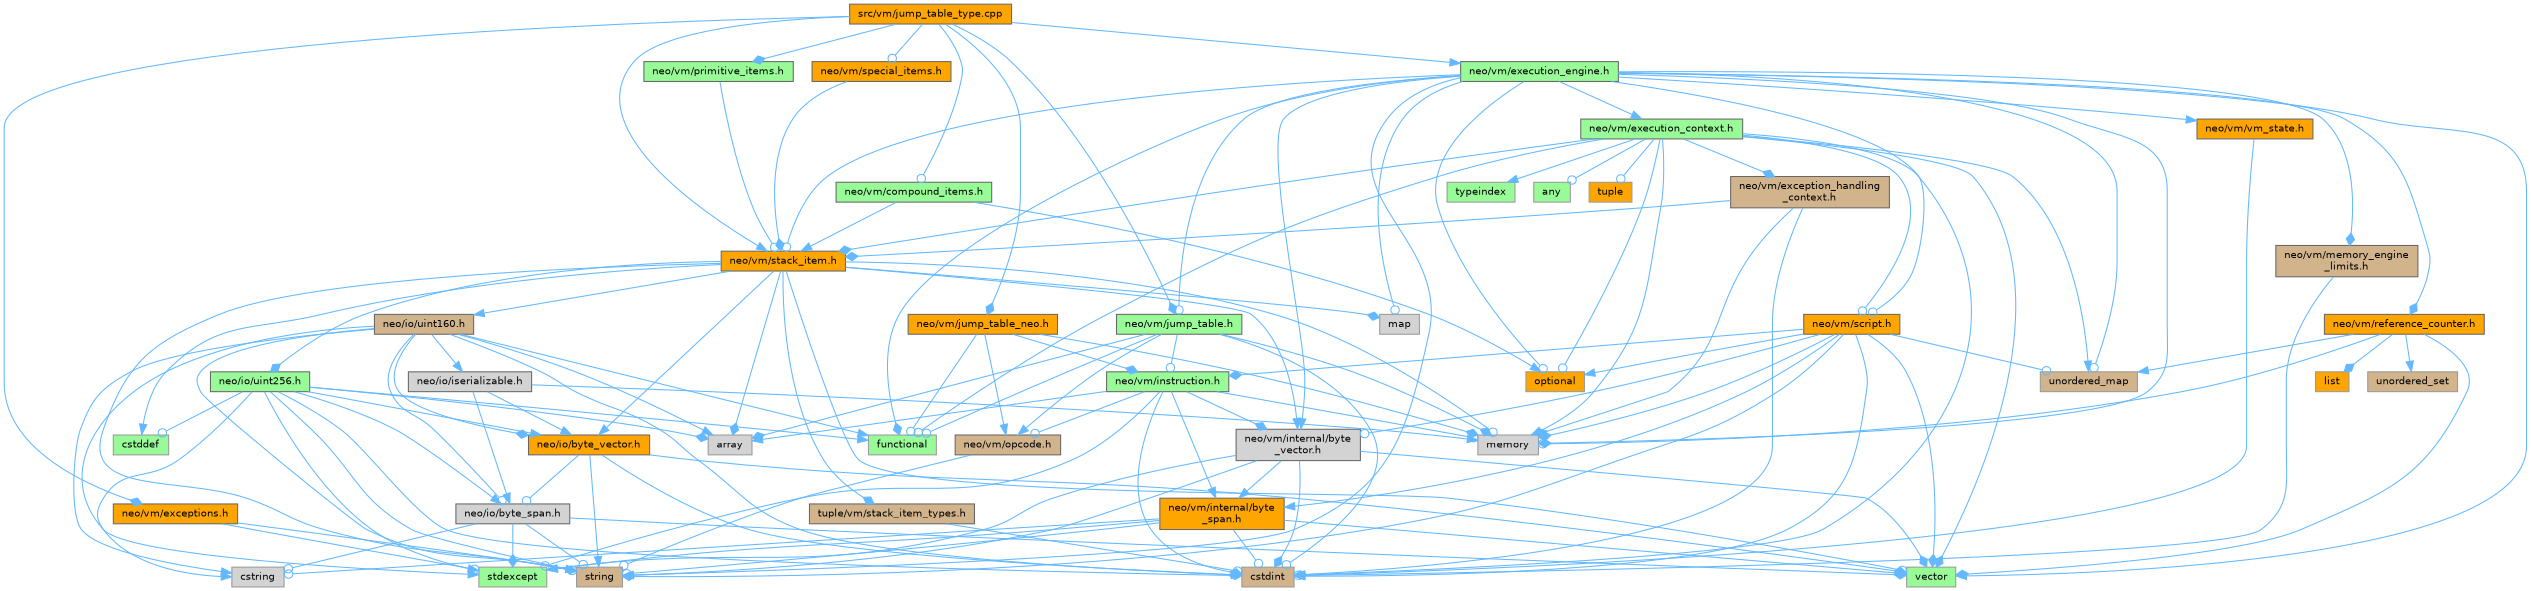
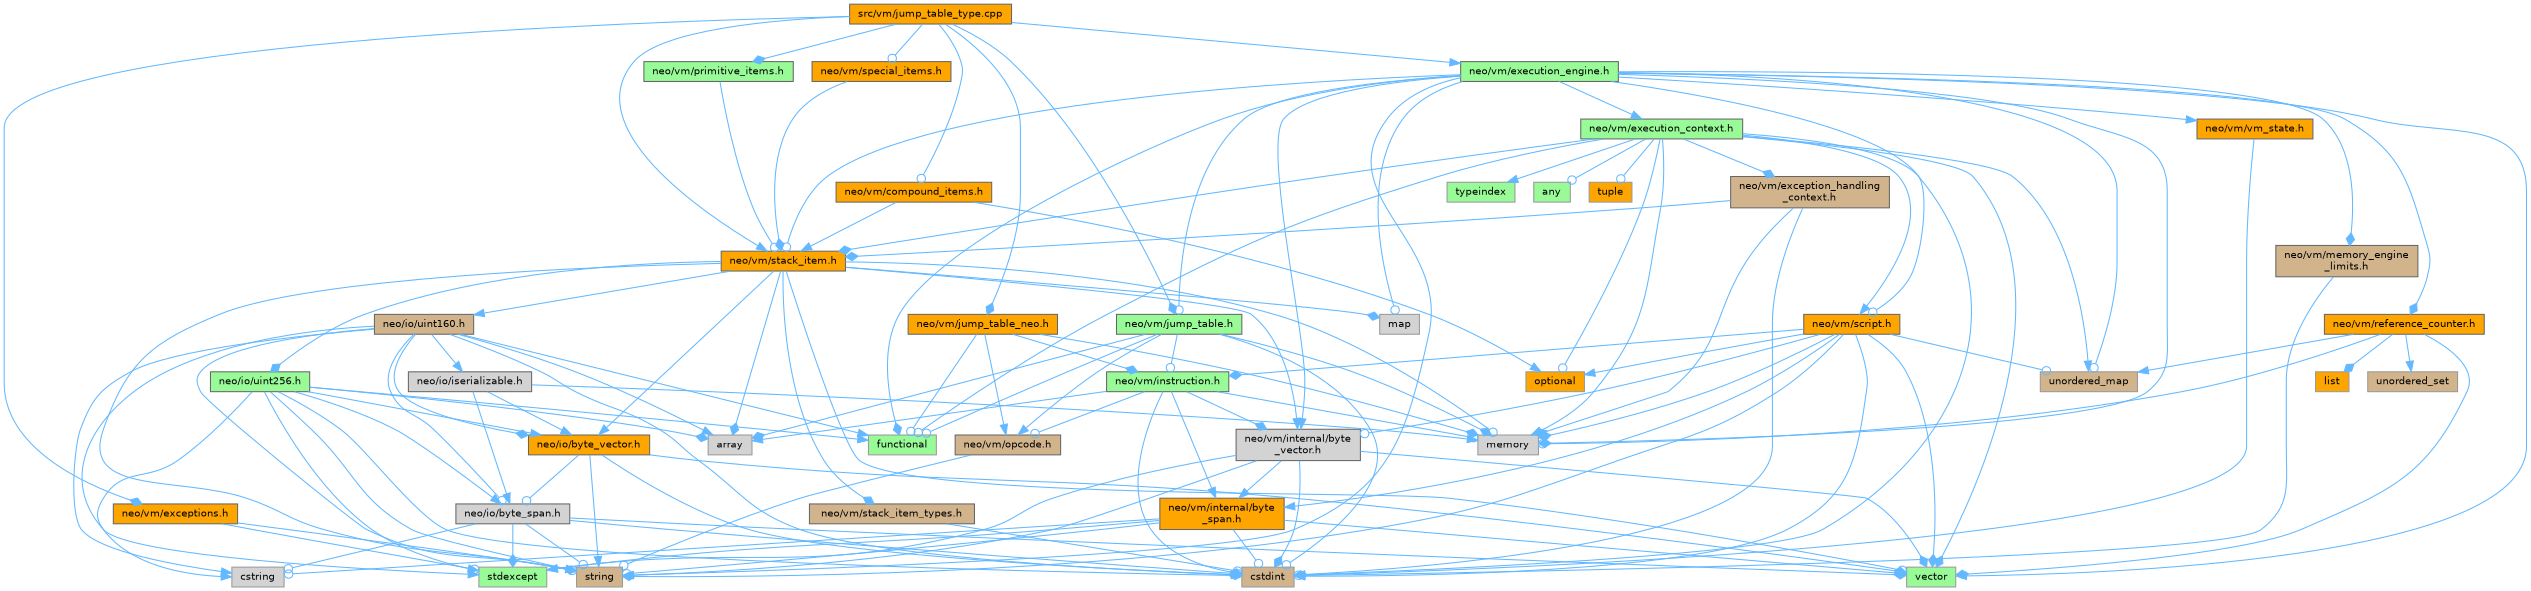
(1892, 171) -> (1892, 171)
(914, 192) -> (914, 192)
(1440, 212) -> none
(141, 445) -> none
(864, 490) -> none
(892, 514) -> (892, 514)
none -> (736, 535)
